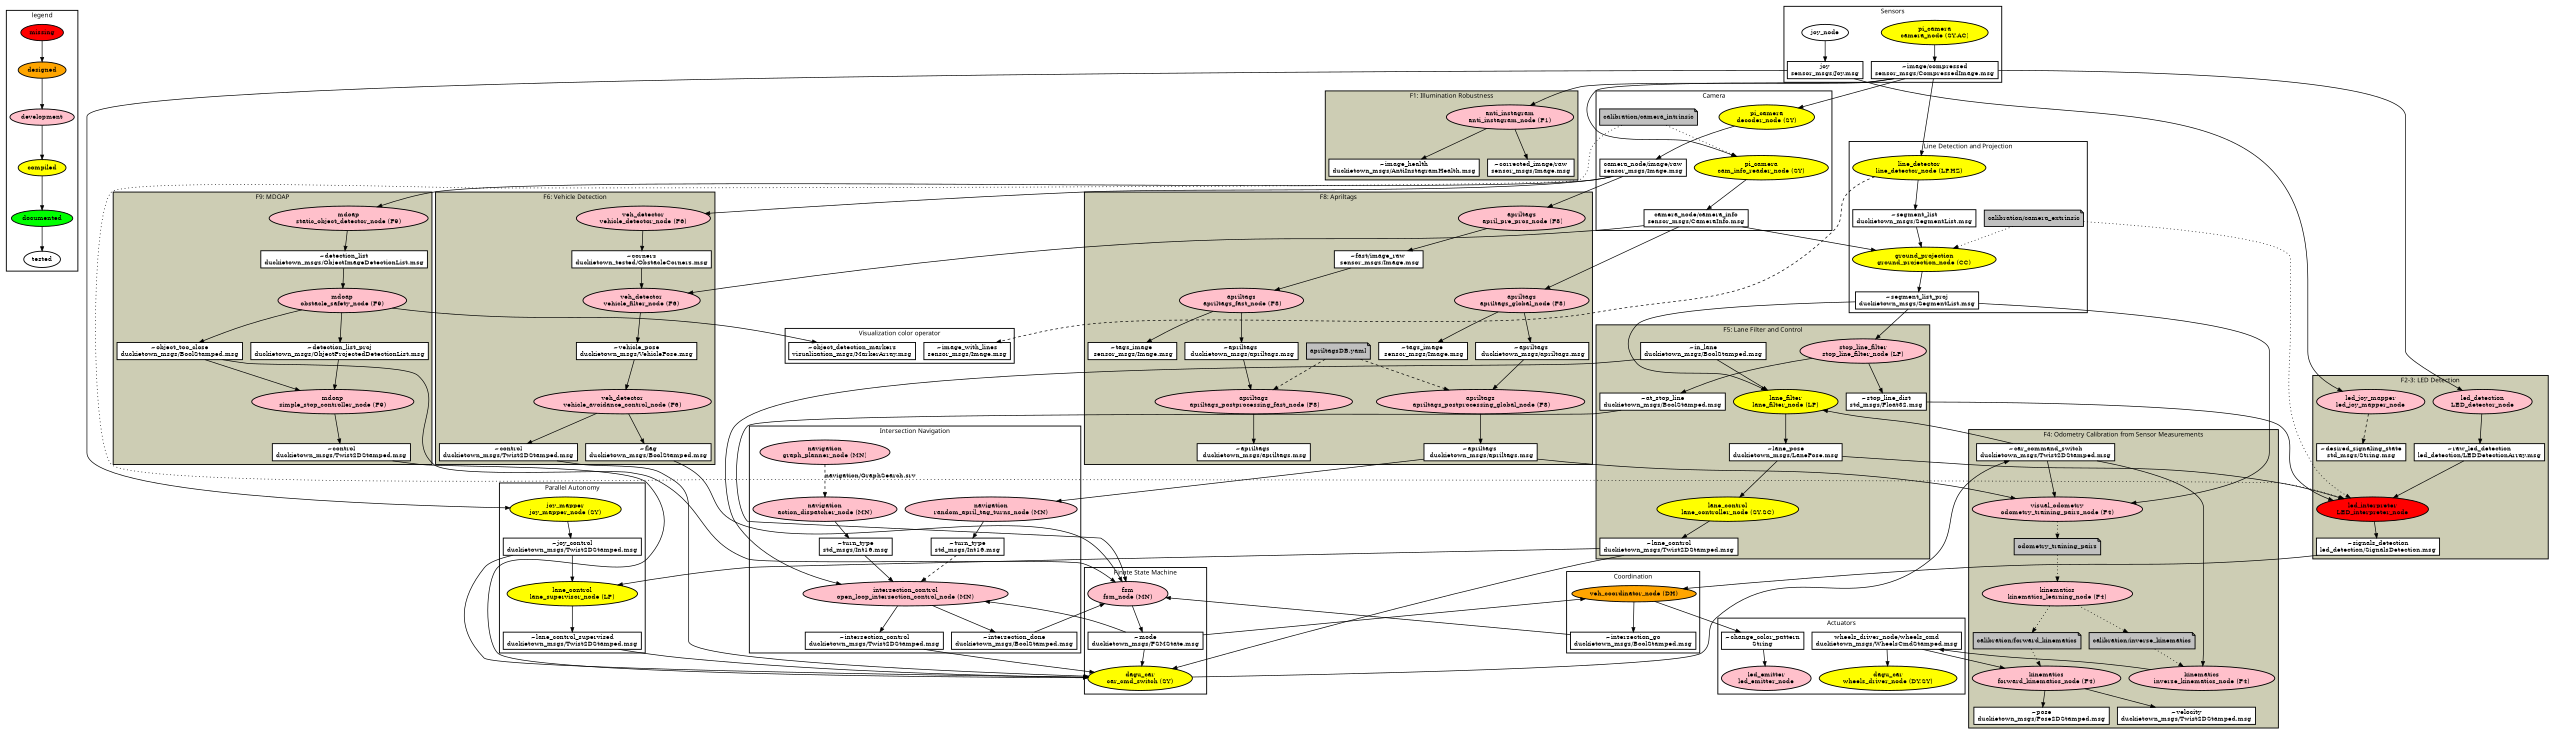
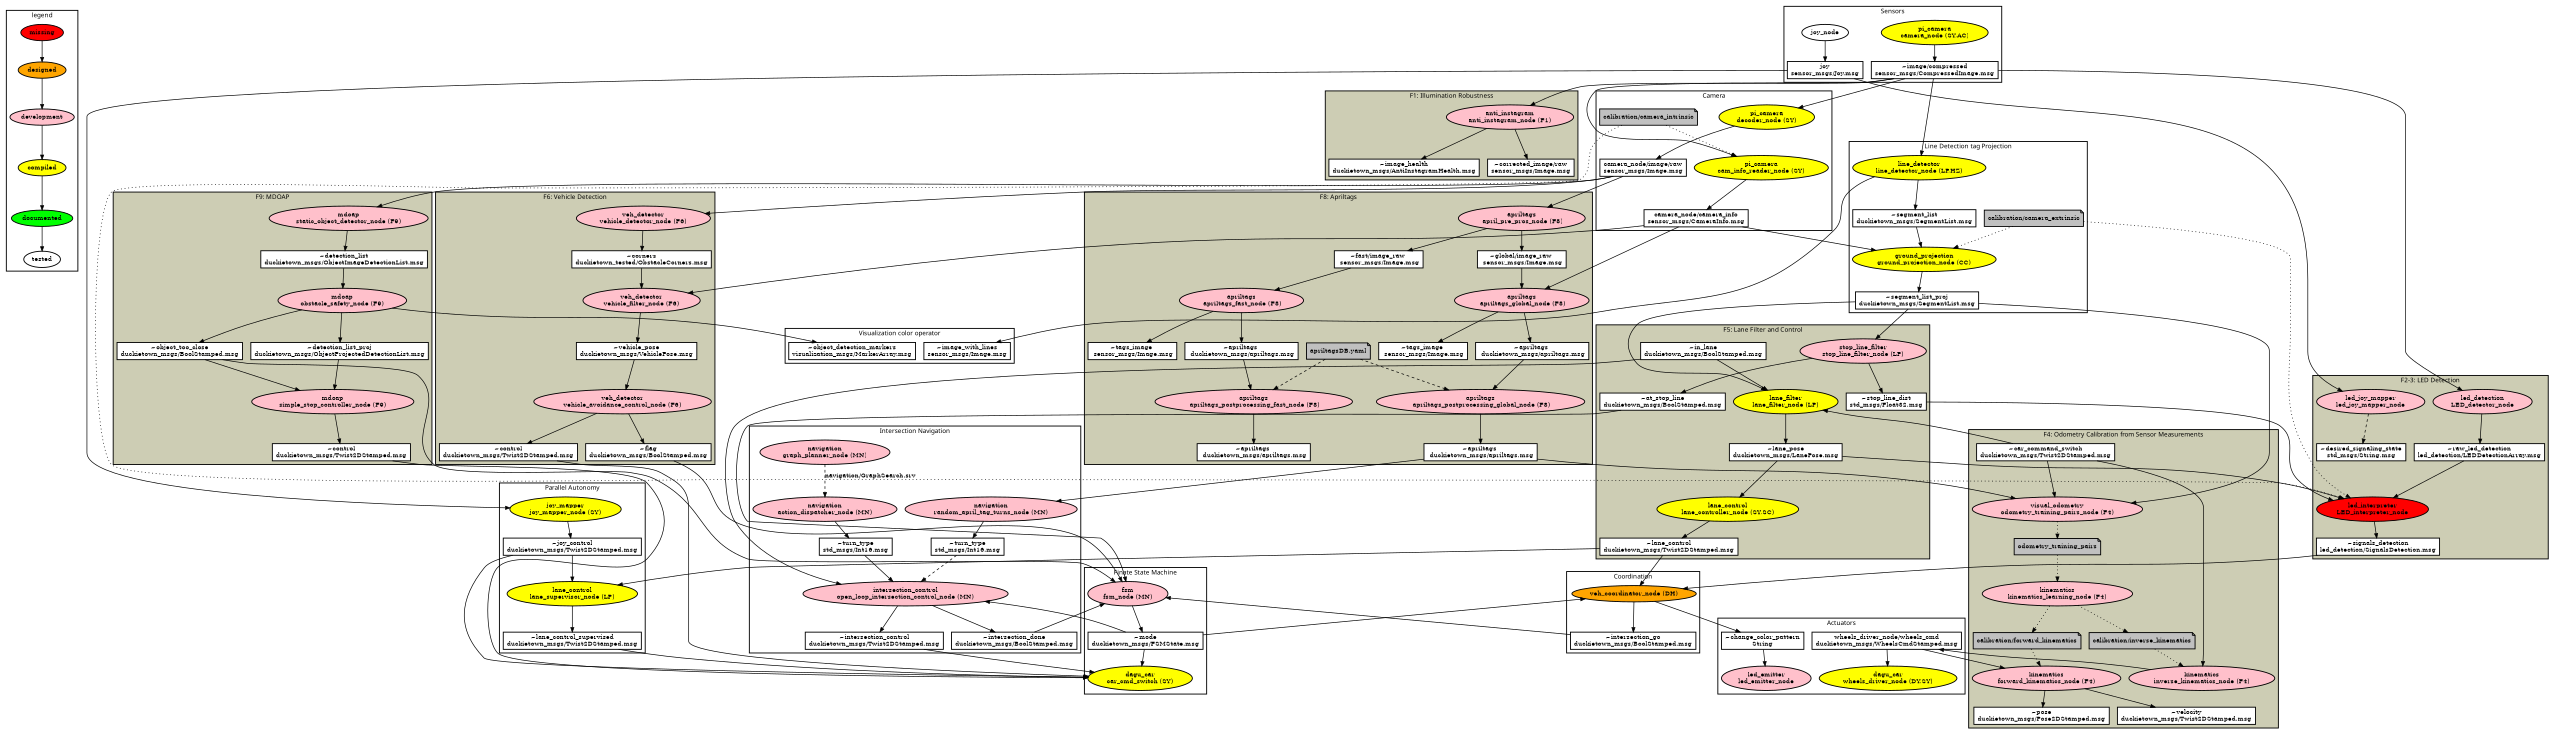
(1968, 147) -> (1968, 147)
none -> (1522, 259)
(1463, 321) -> (1463, 321)
(1400, 608) -> (1653, 569)
(1646, 661) -> none
